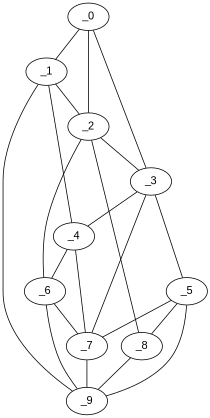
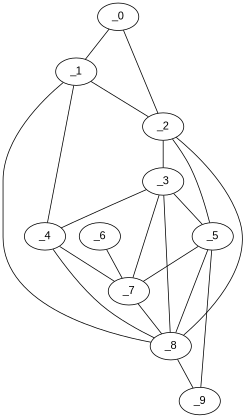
(120, 99) -> (167, 260)
(51, 206) -> (196, 179)
(3, 247) -> (5, 247)
(59, 264) -> (97, 301)
(56, 349) -> none
(87, 374) -> (150, 319)
